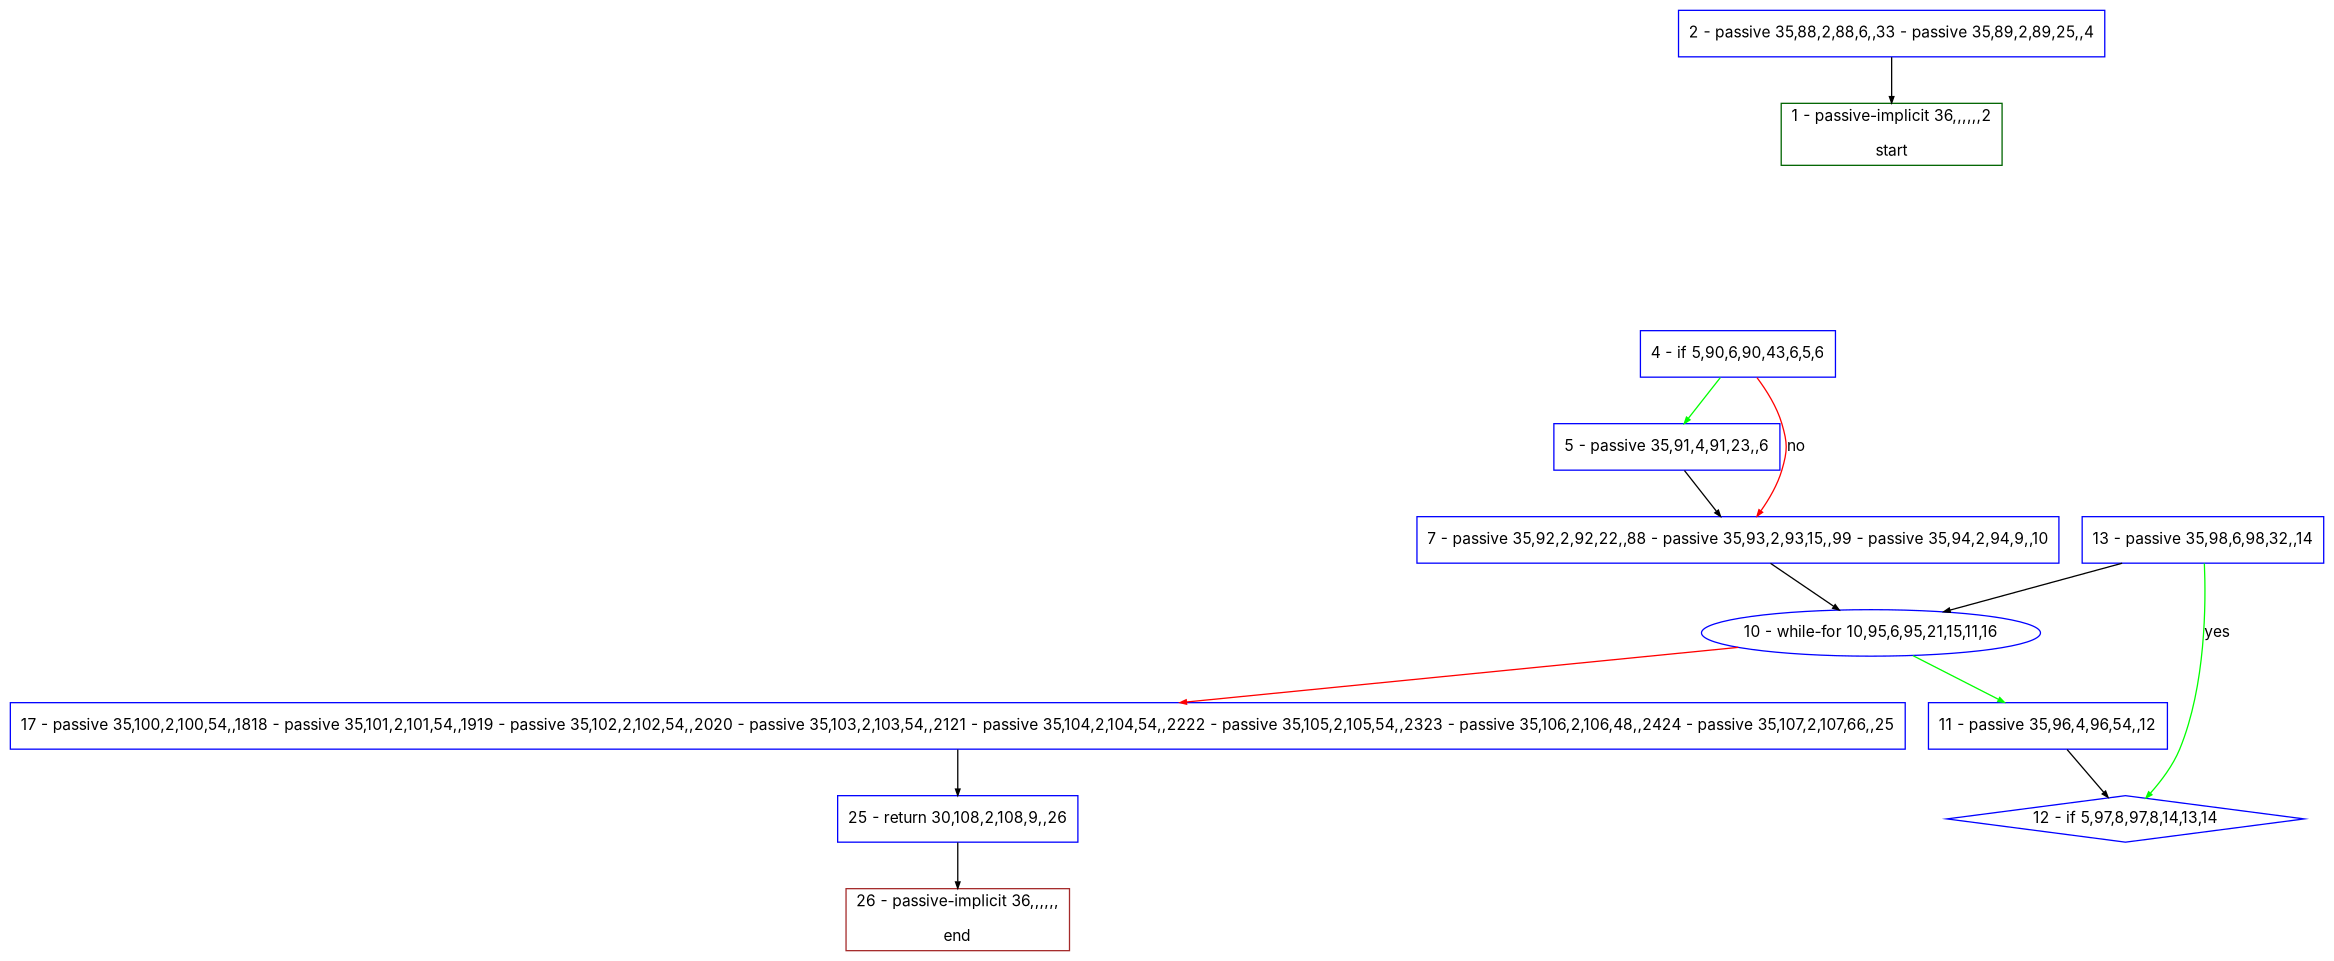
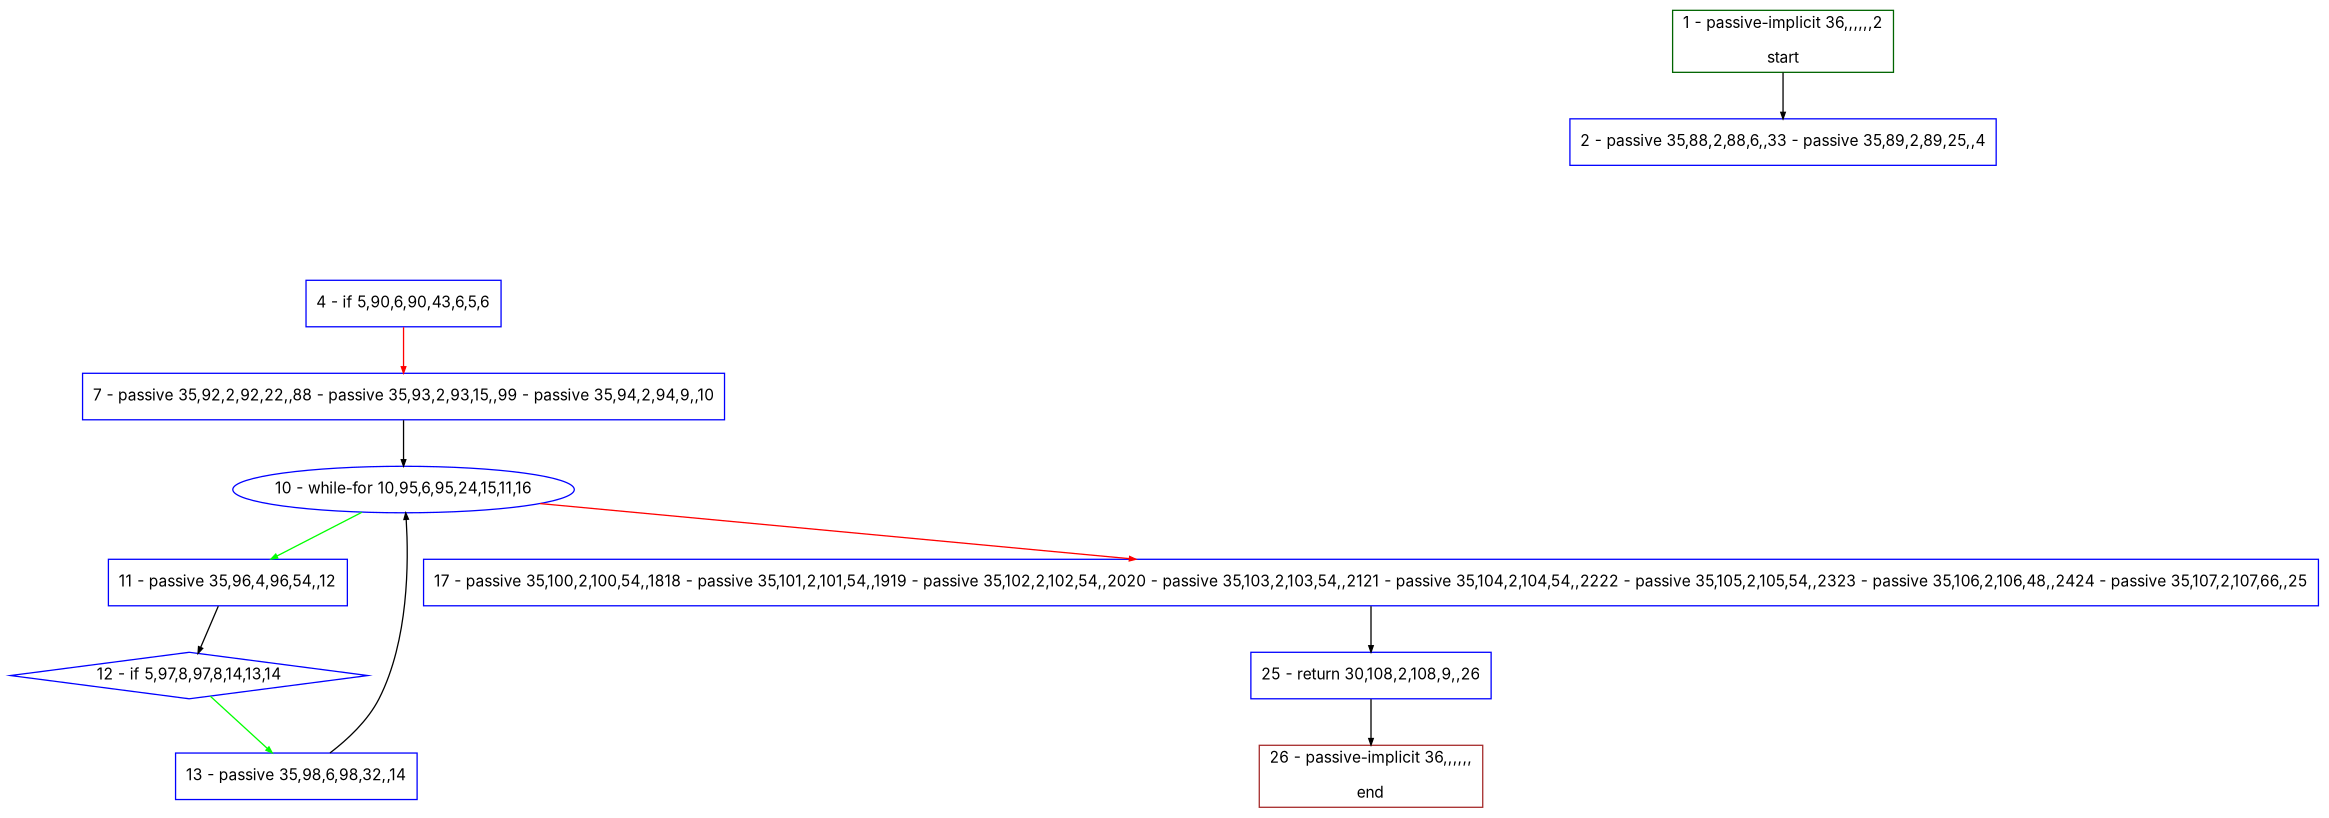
(1892, 77) -> (1783, 92)
(1667, 447) -> none
(1871, 633) -> (404, 490)
(2197, 684) -> (239, 722)
